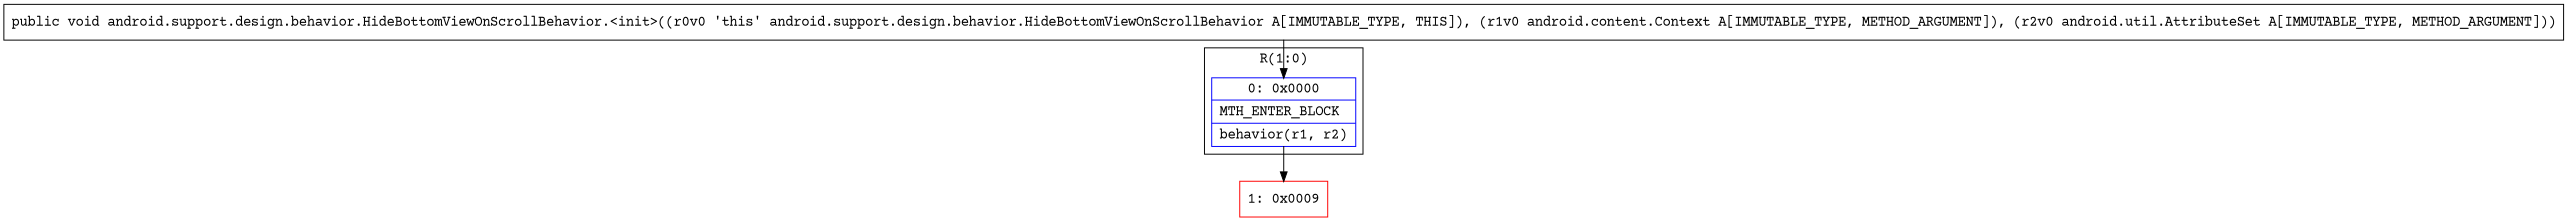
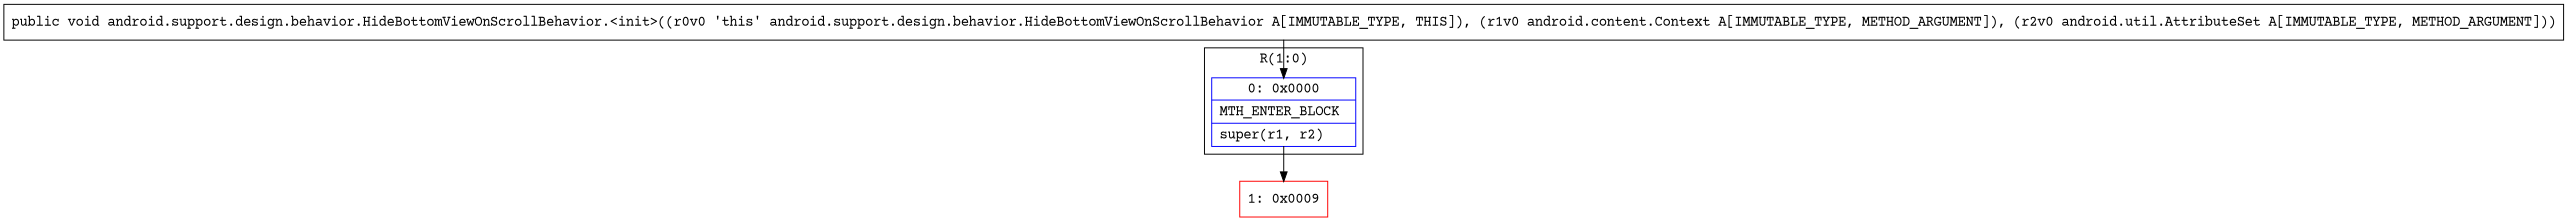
(1284, 134) -> (1272, 134)
